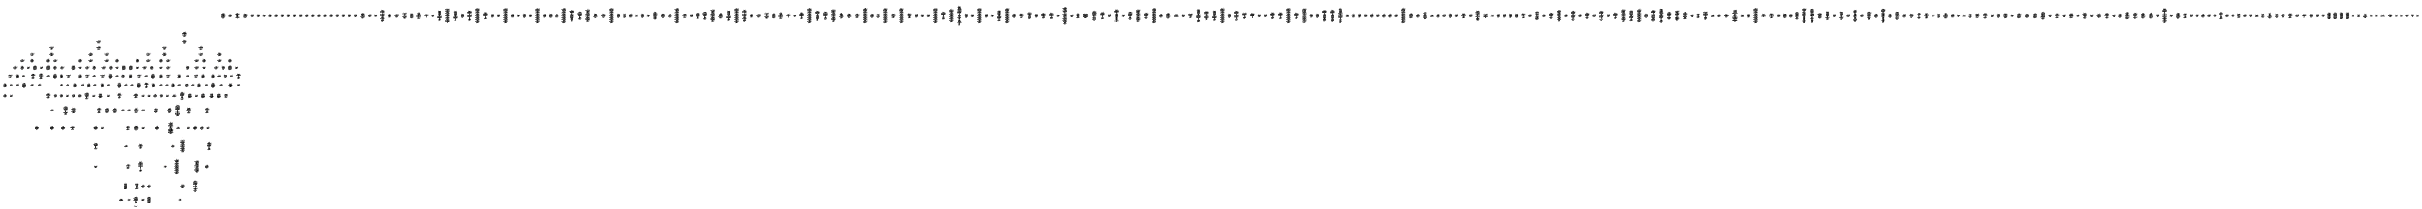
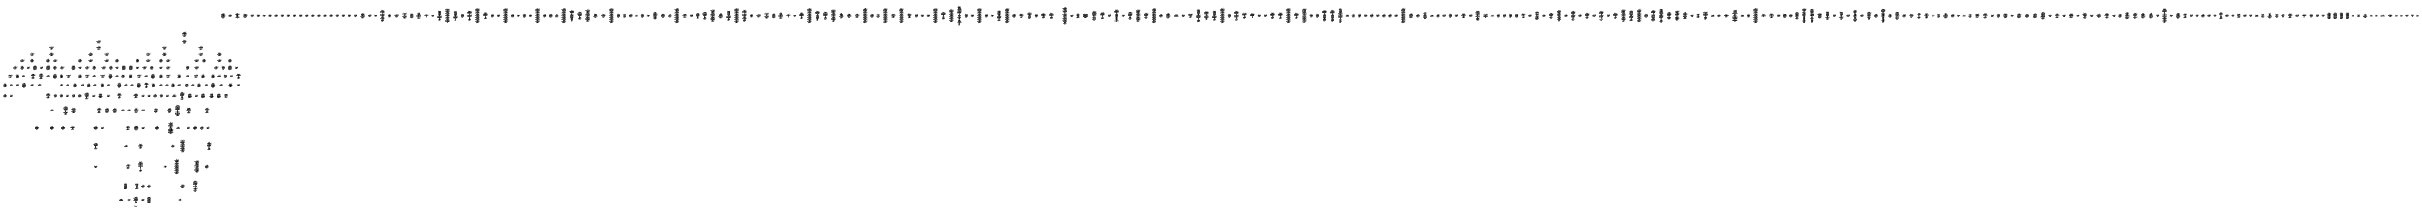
(1058, 16) -> none
(204, 68) -> none
